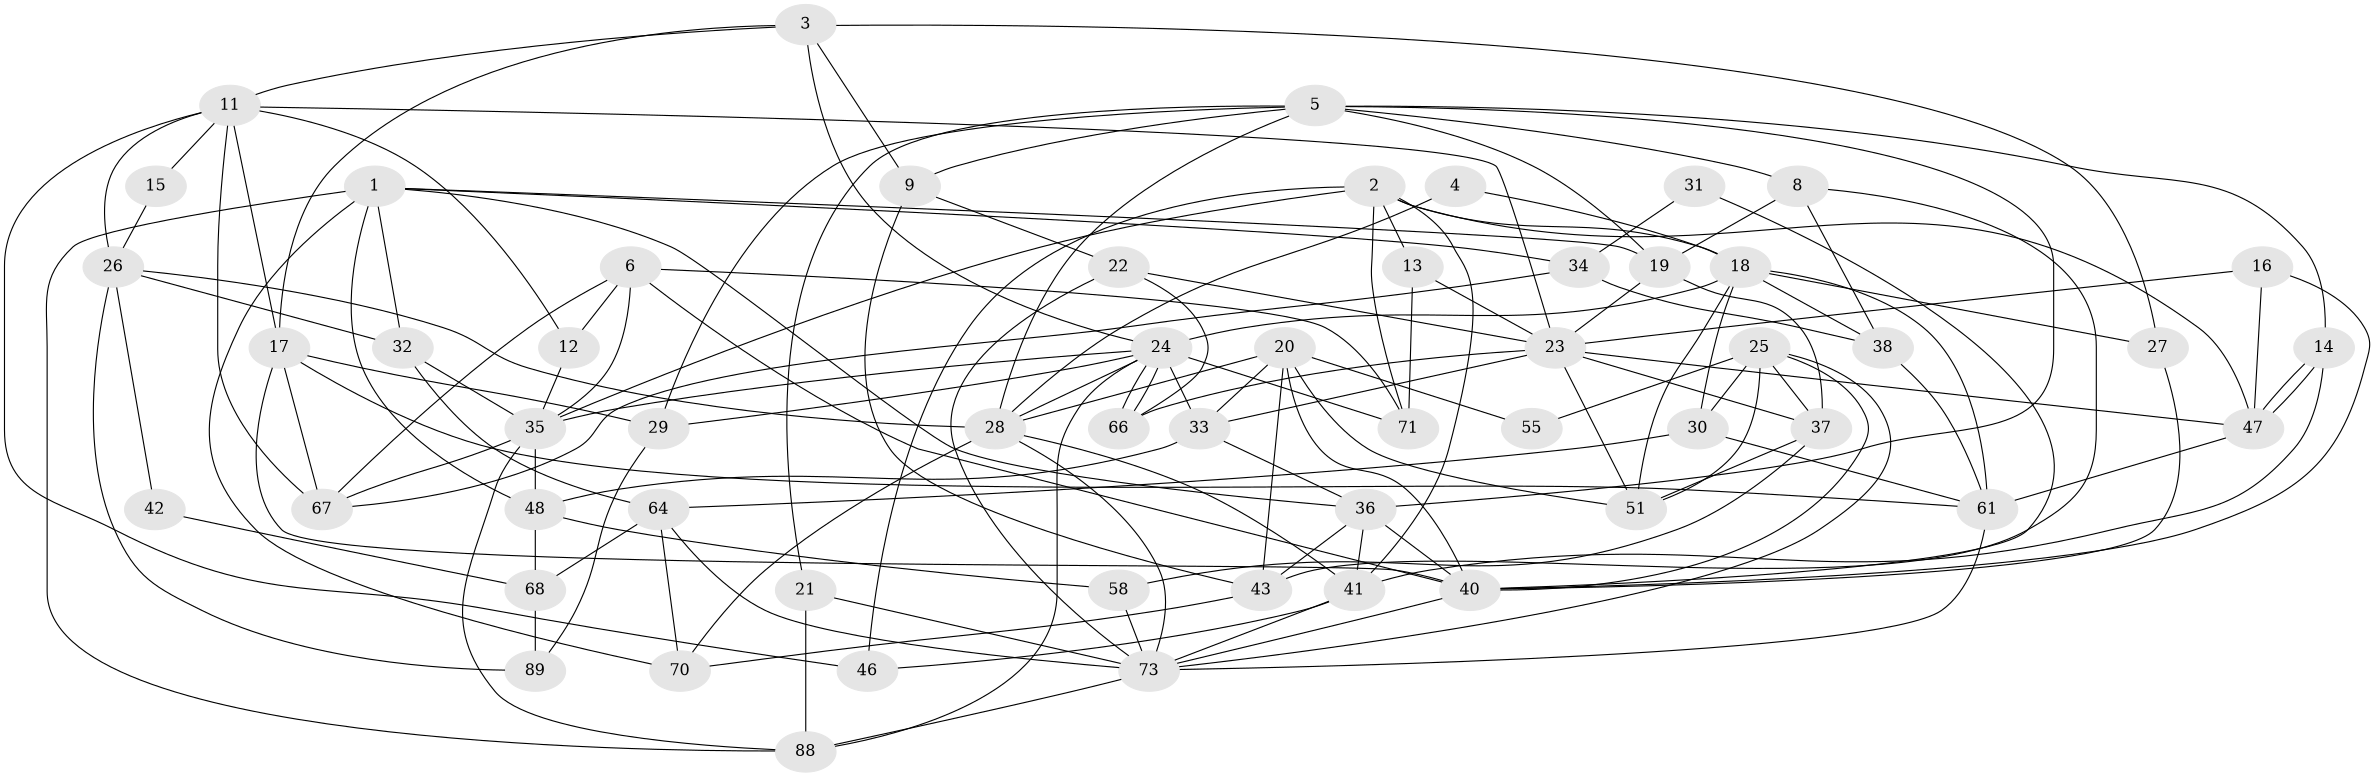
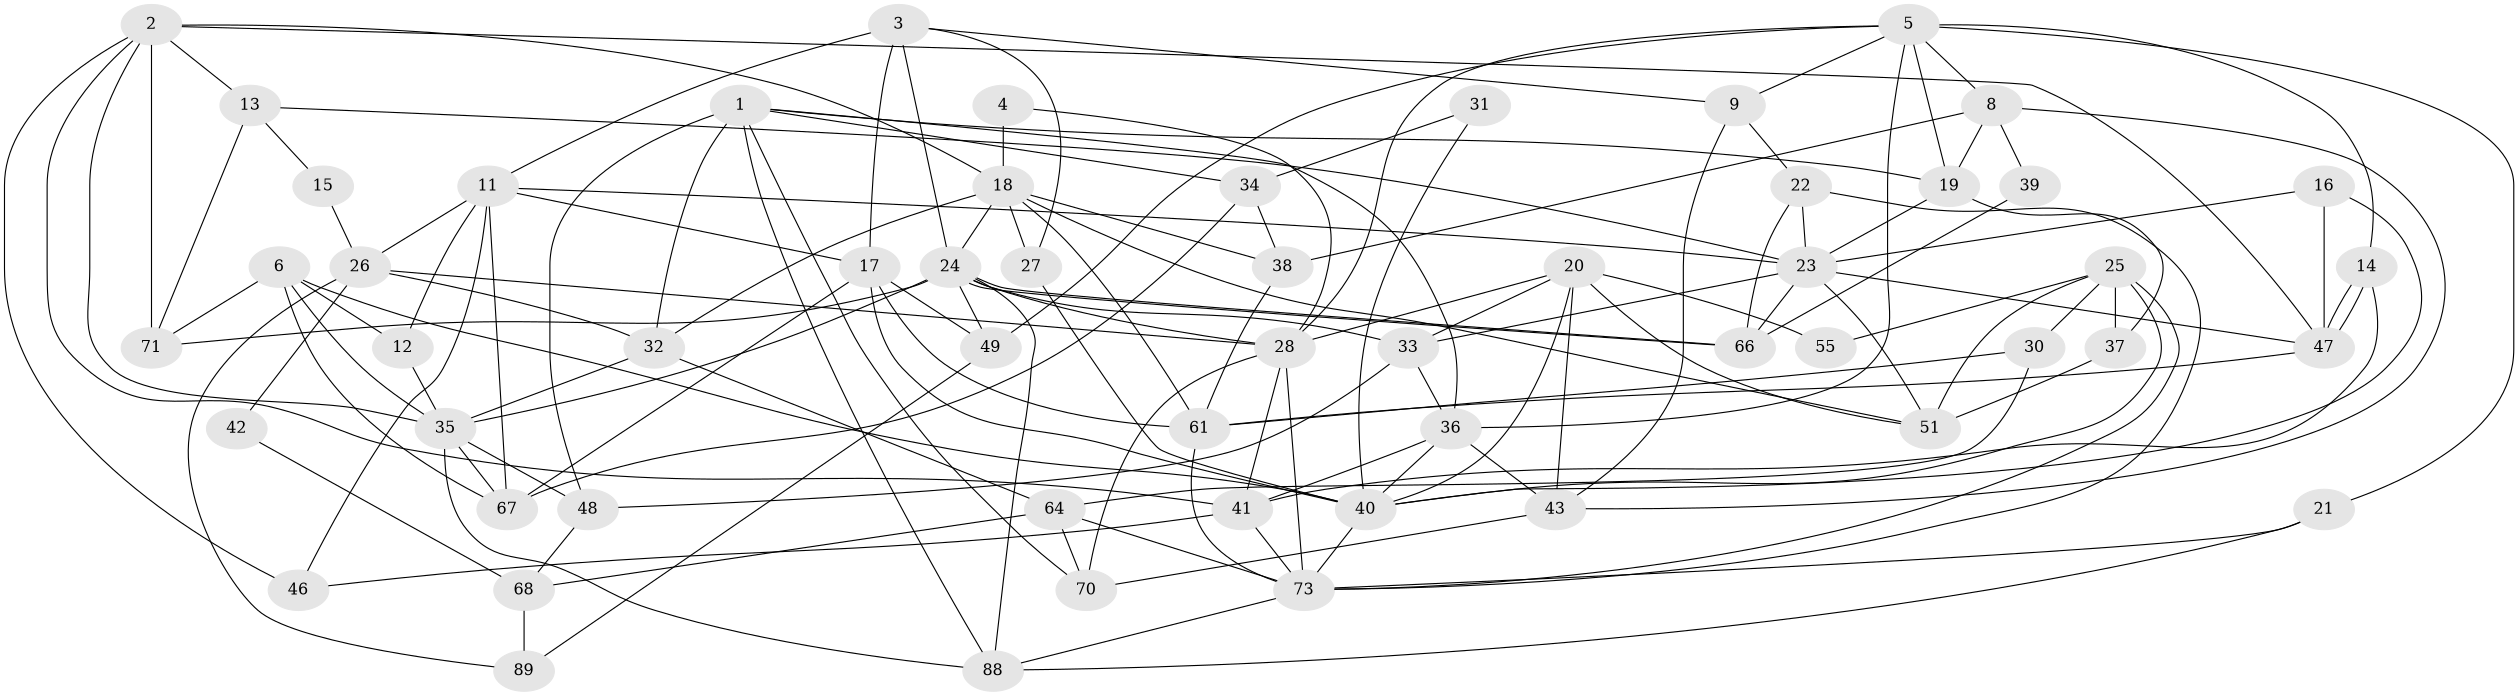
(193, 146) -> (287, 146)
none -> (2030, 186)
(1714, 347) -> (827, 248)
(1688, 388) -> none
(659, 429) -> (991, 348)
(1119, 590) -> none
